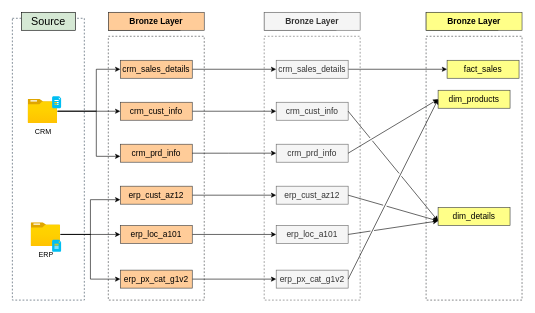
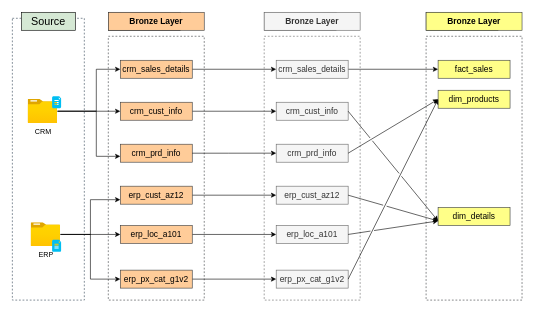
(483, 69) -> (474, 69)
